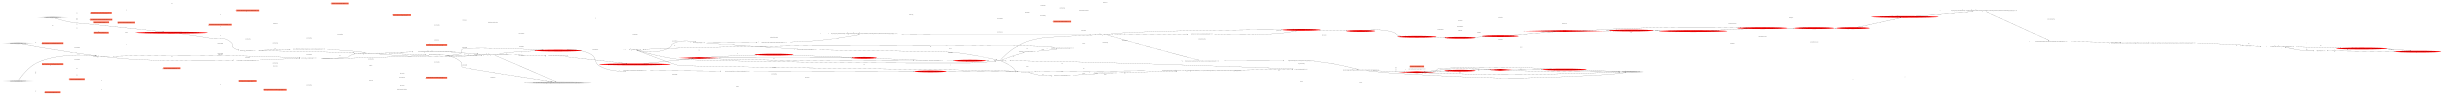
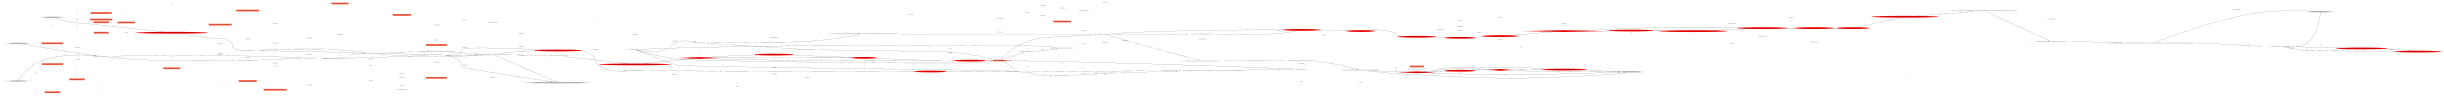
none -> (2321, 12)
(1000, 61) -> (1000, 61)
